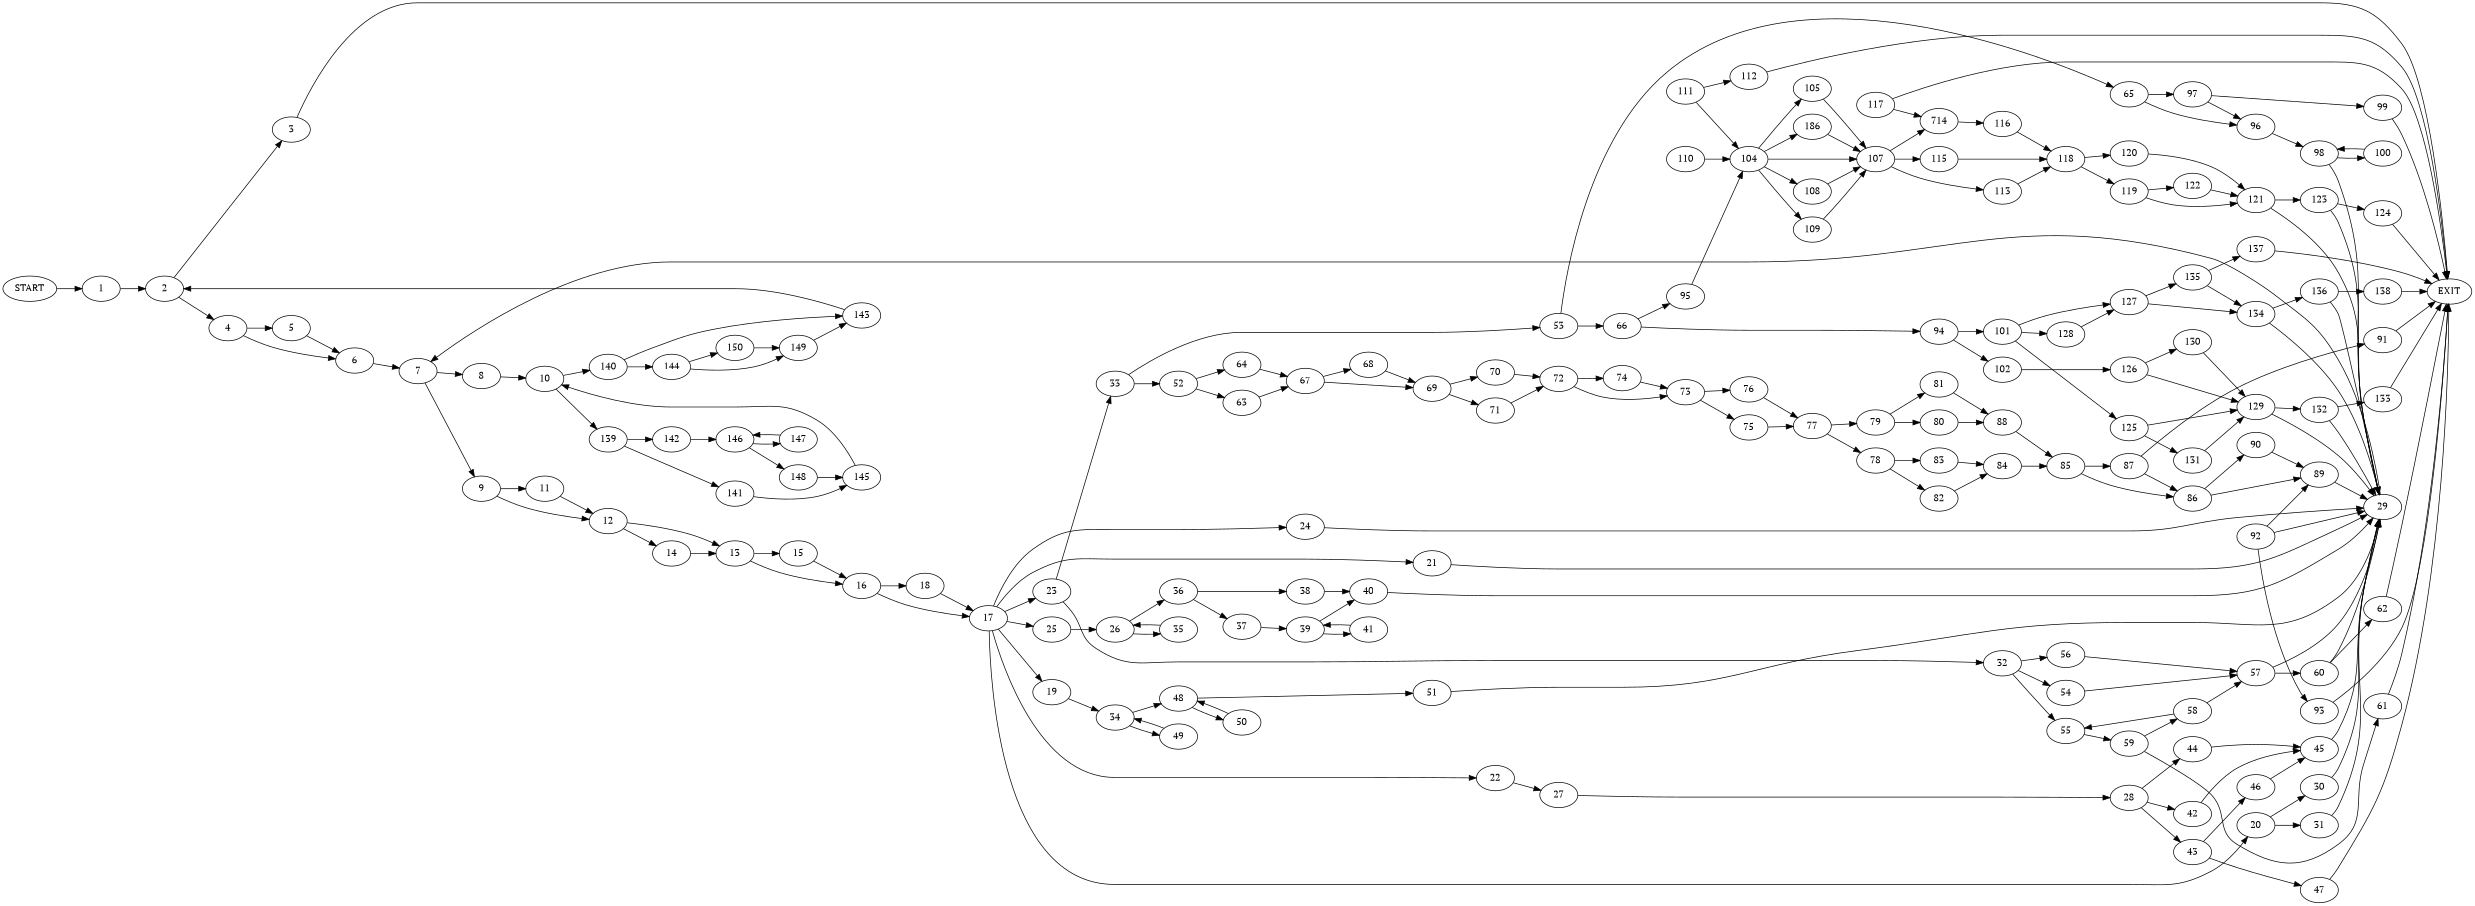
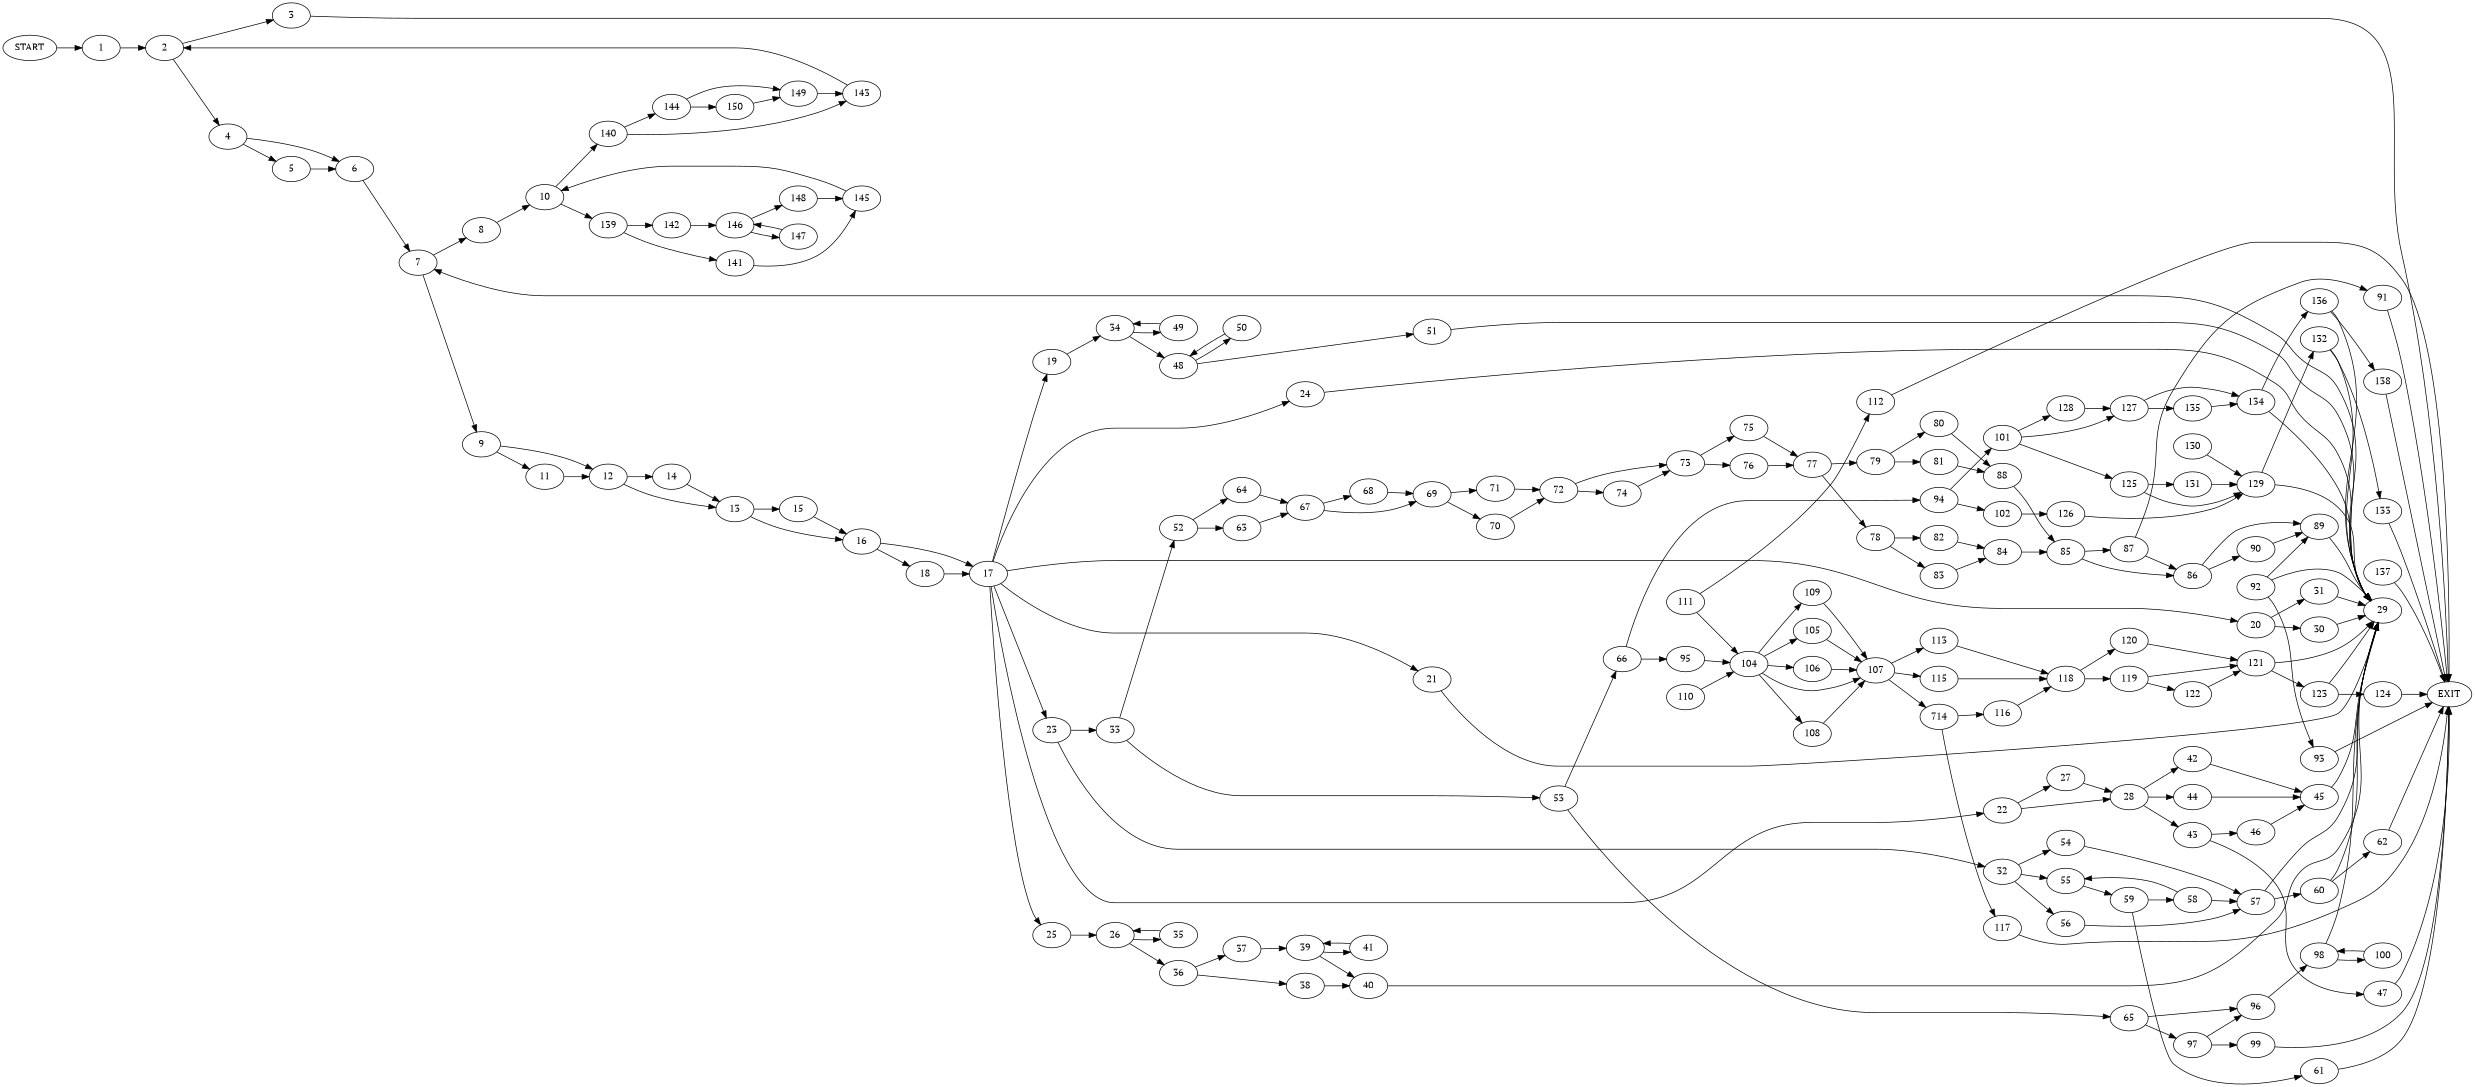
(1904, 112) -> (1962, 821)
(1812, 127) -> (1812, 669)
(2218, 266) -> none
(2158, 357) -> none
none -> (2062, 804)
